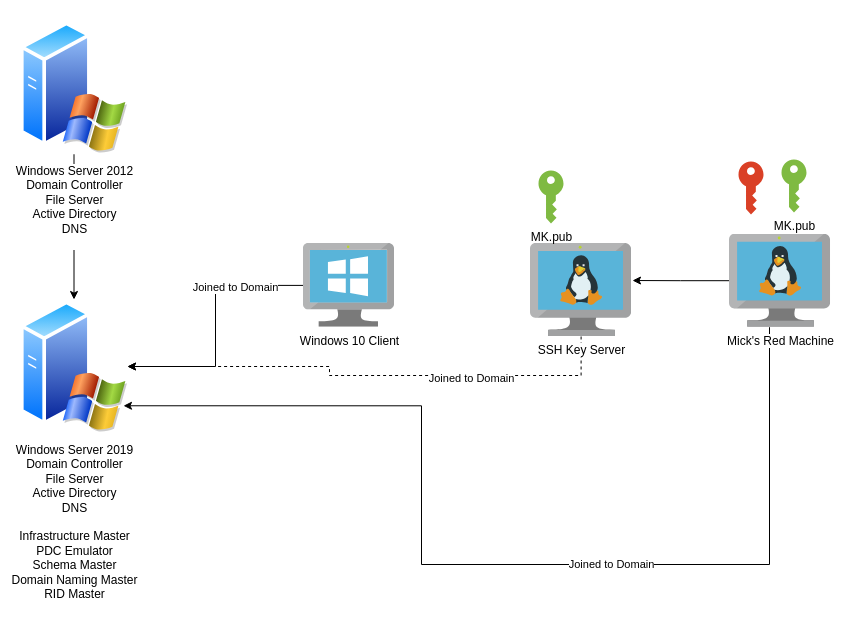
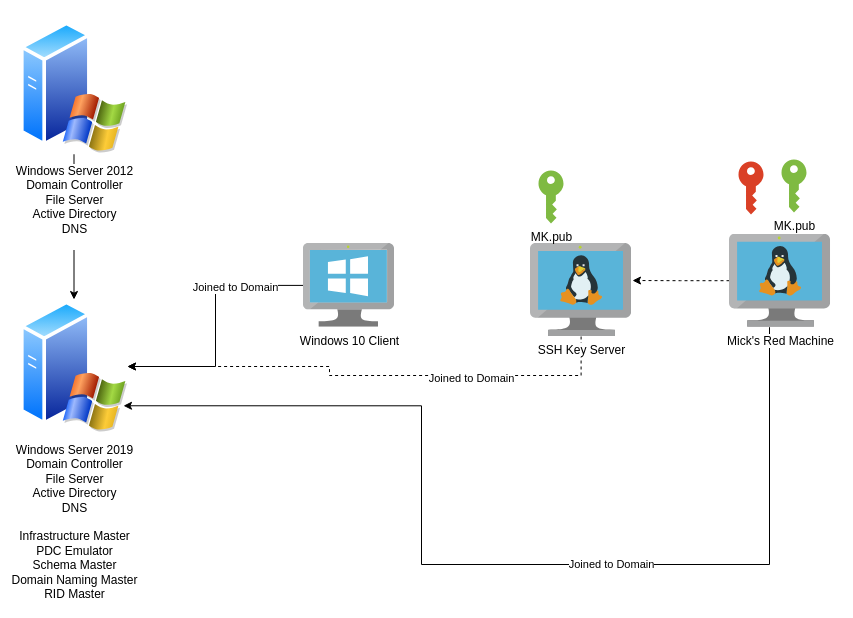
(684, 281) -> (684, 281)
